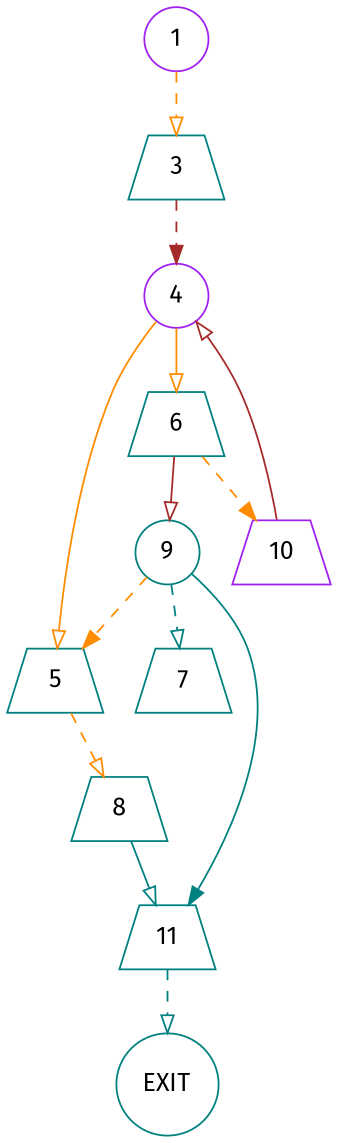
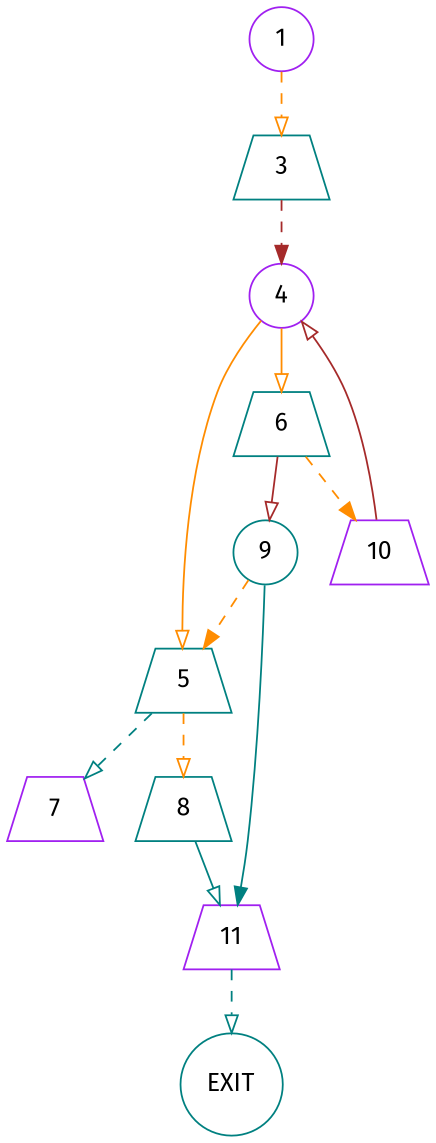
(174, 607) -> (125, 740)
(184, 681) -> (55, 809)
(168, 937) -> (232, 937)
